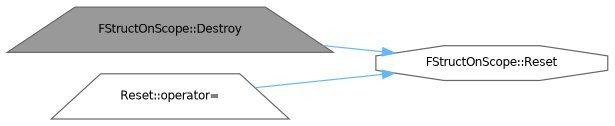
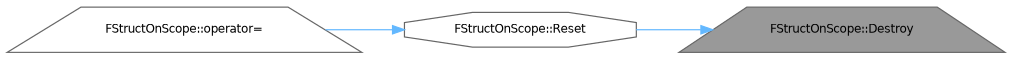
(353, 49) -> (669, 30)
(170, 96) -> (184, 30)
